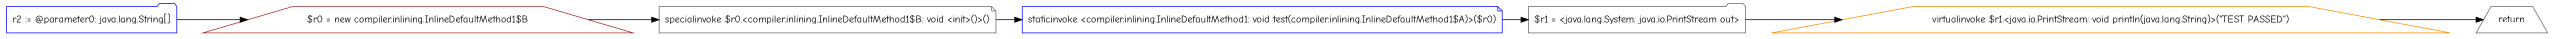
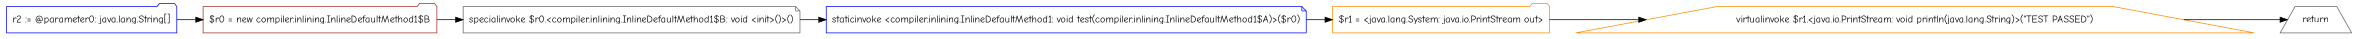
(418, 20) -> (320, 20)
(1637, 20) -> (1441, 20)
